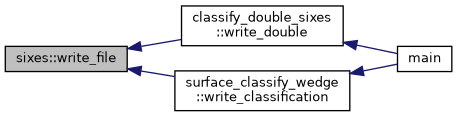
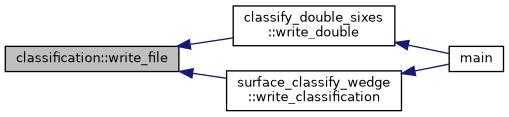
(66, 59) -> (92, 59)
